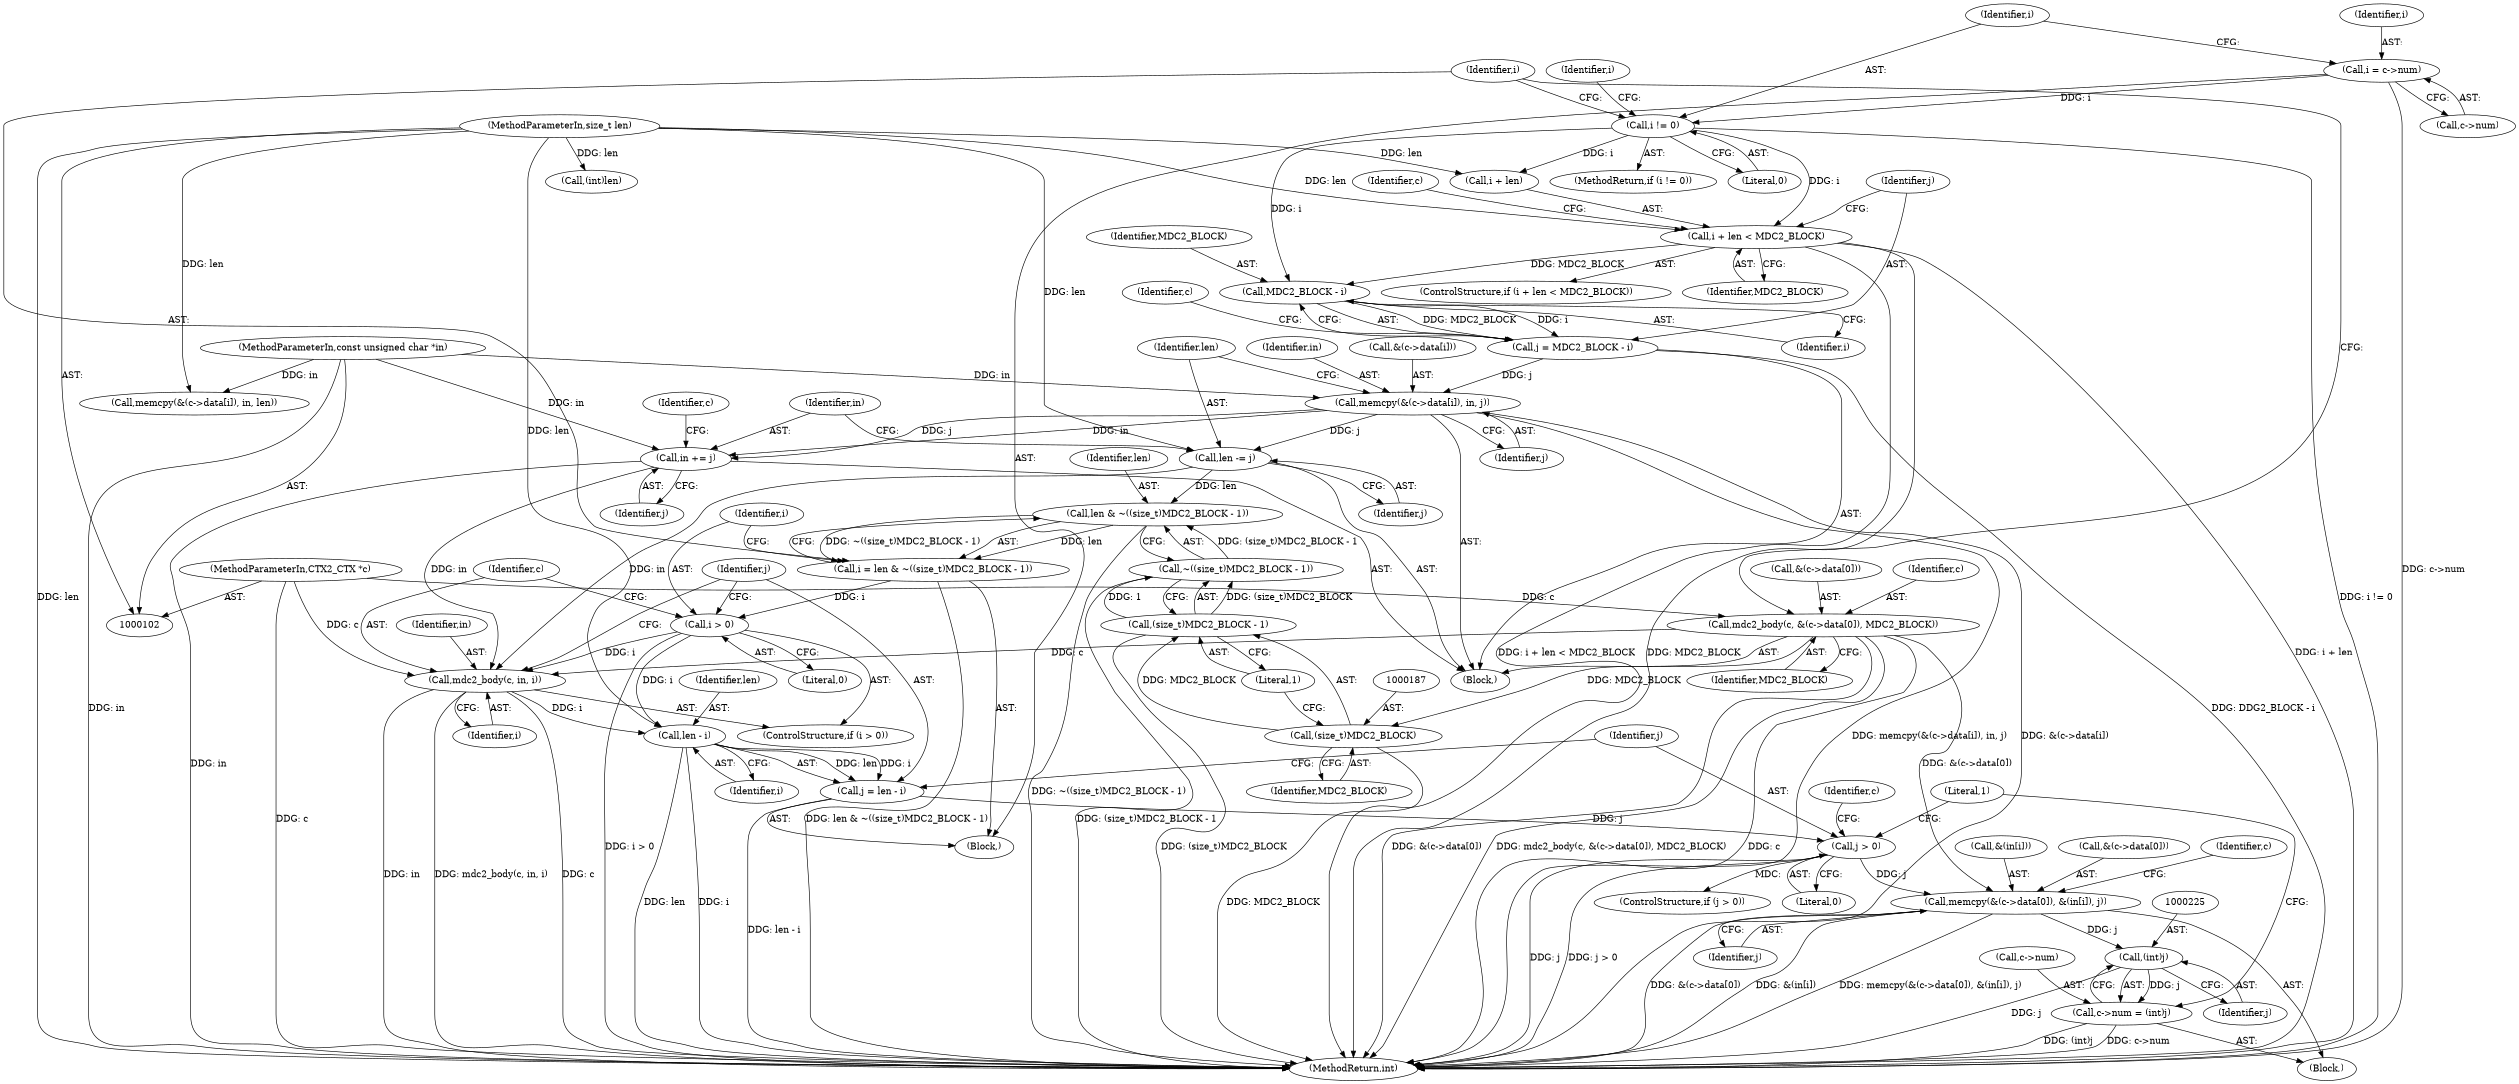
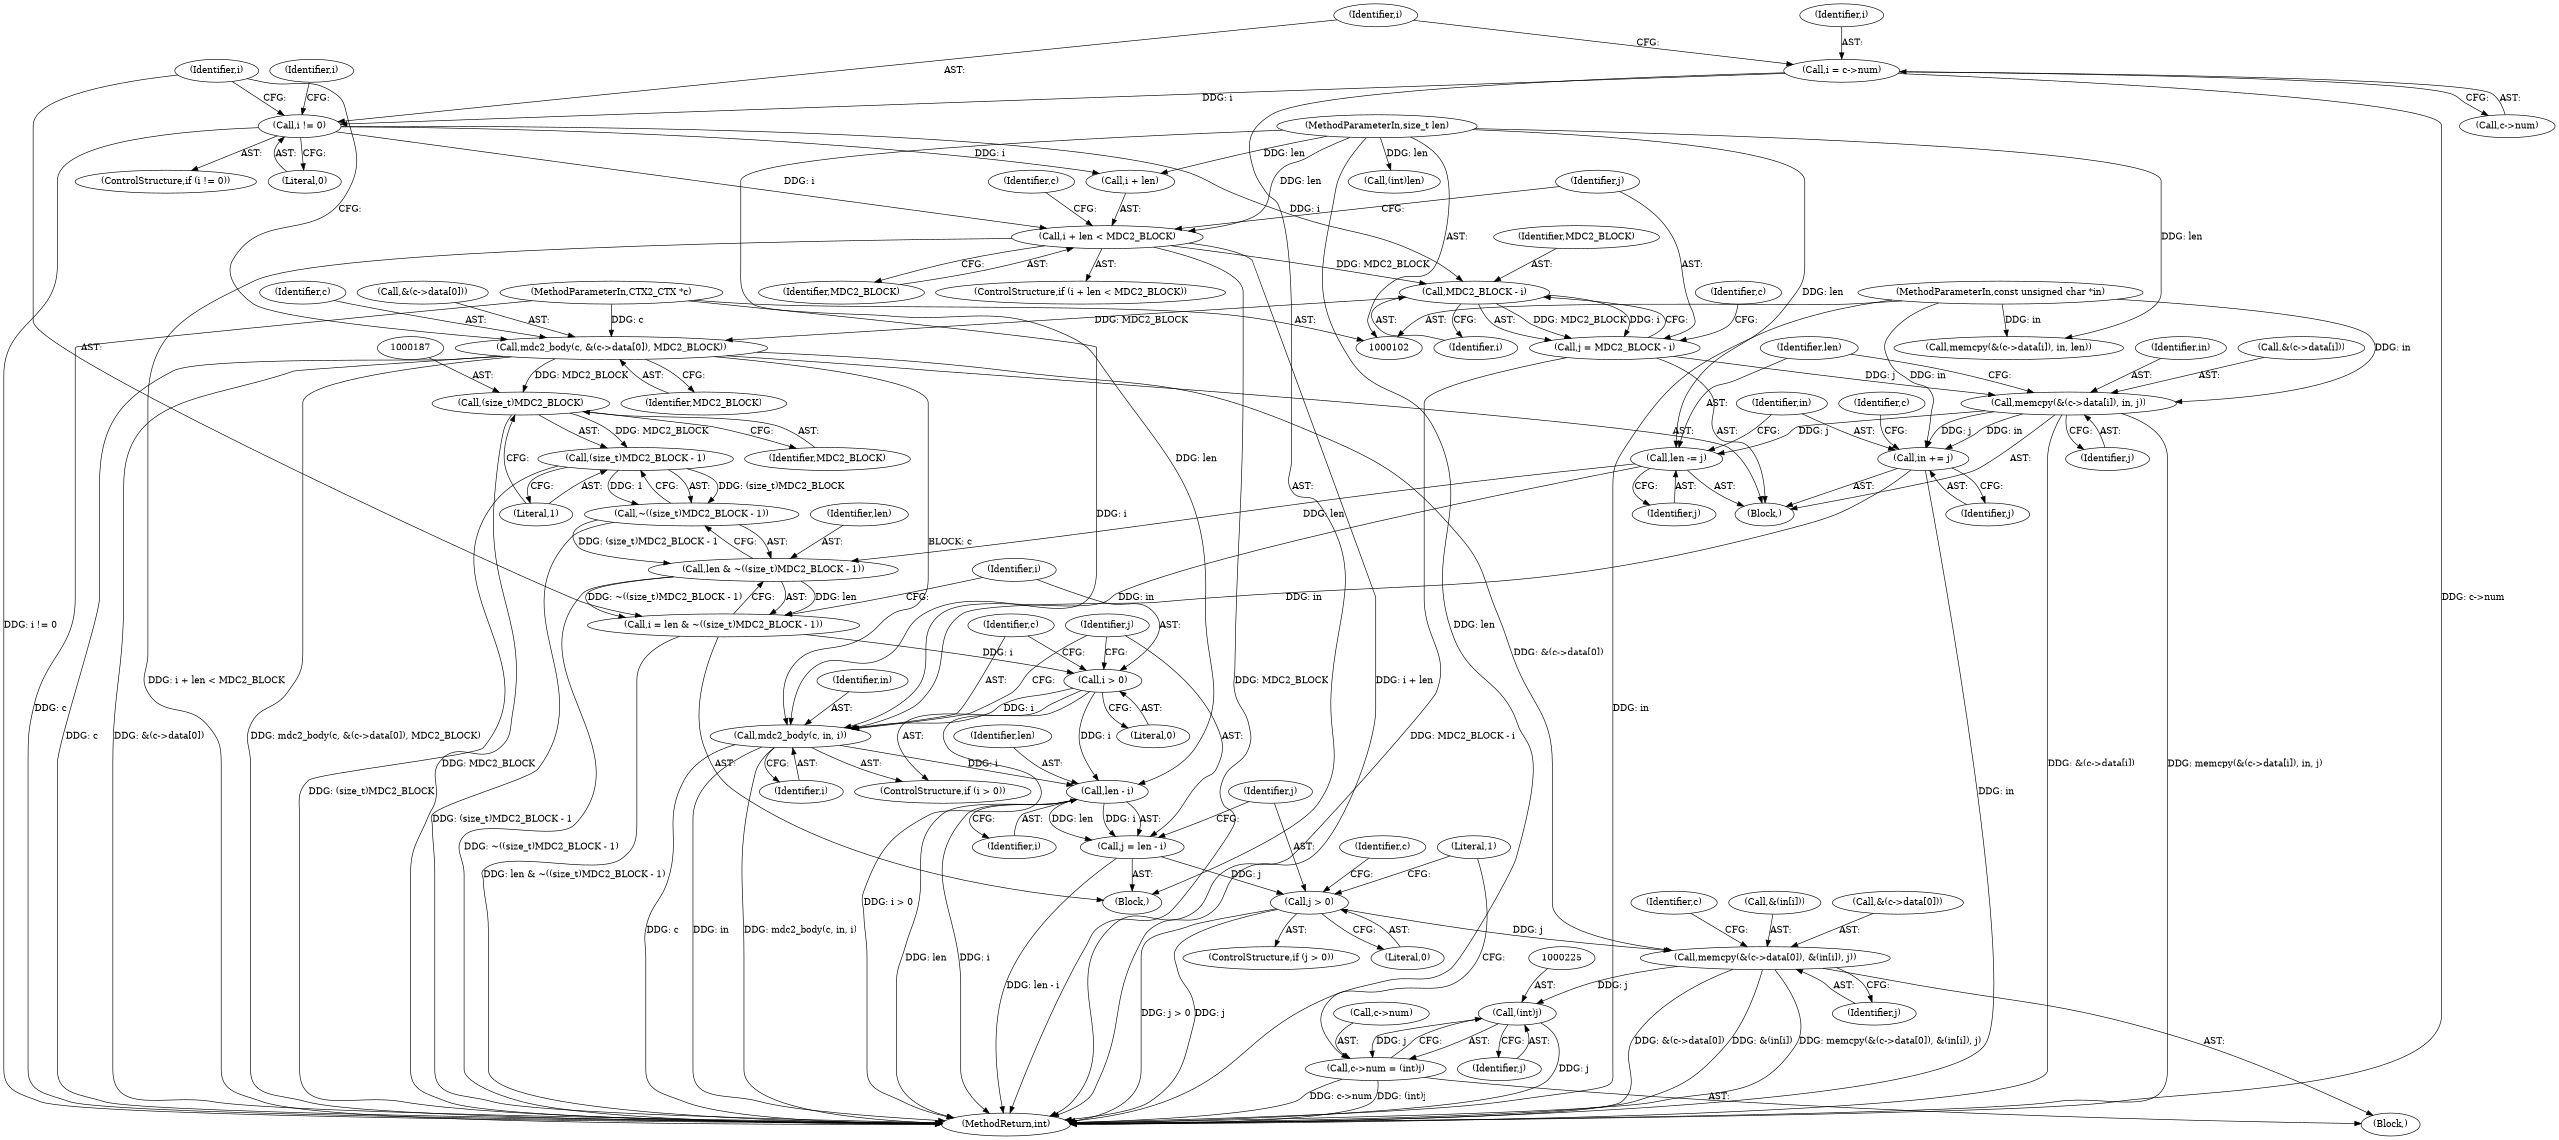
(1633, 182) -> (166, 182)
none -> (1070, 319)
(343, 625) -> (1112, 514)
(1067, 653) -> (950, 542)
(2263, 709) -> (1463, 736)
(1770, 875) -> (1298, 930)
